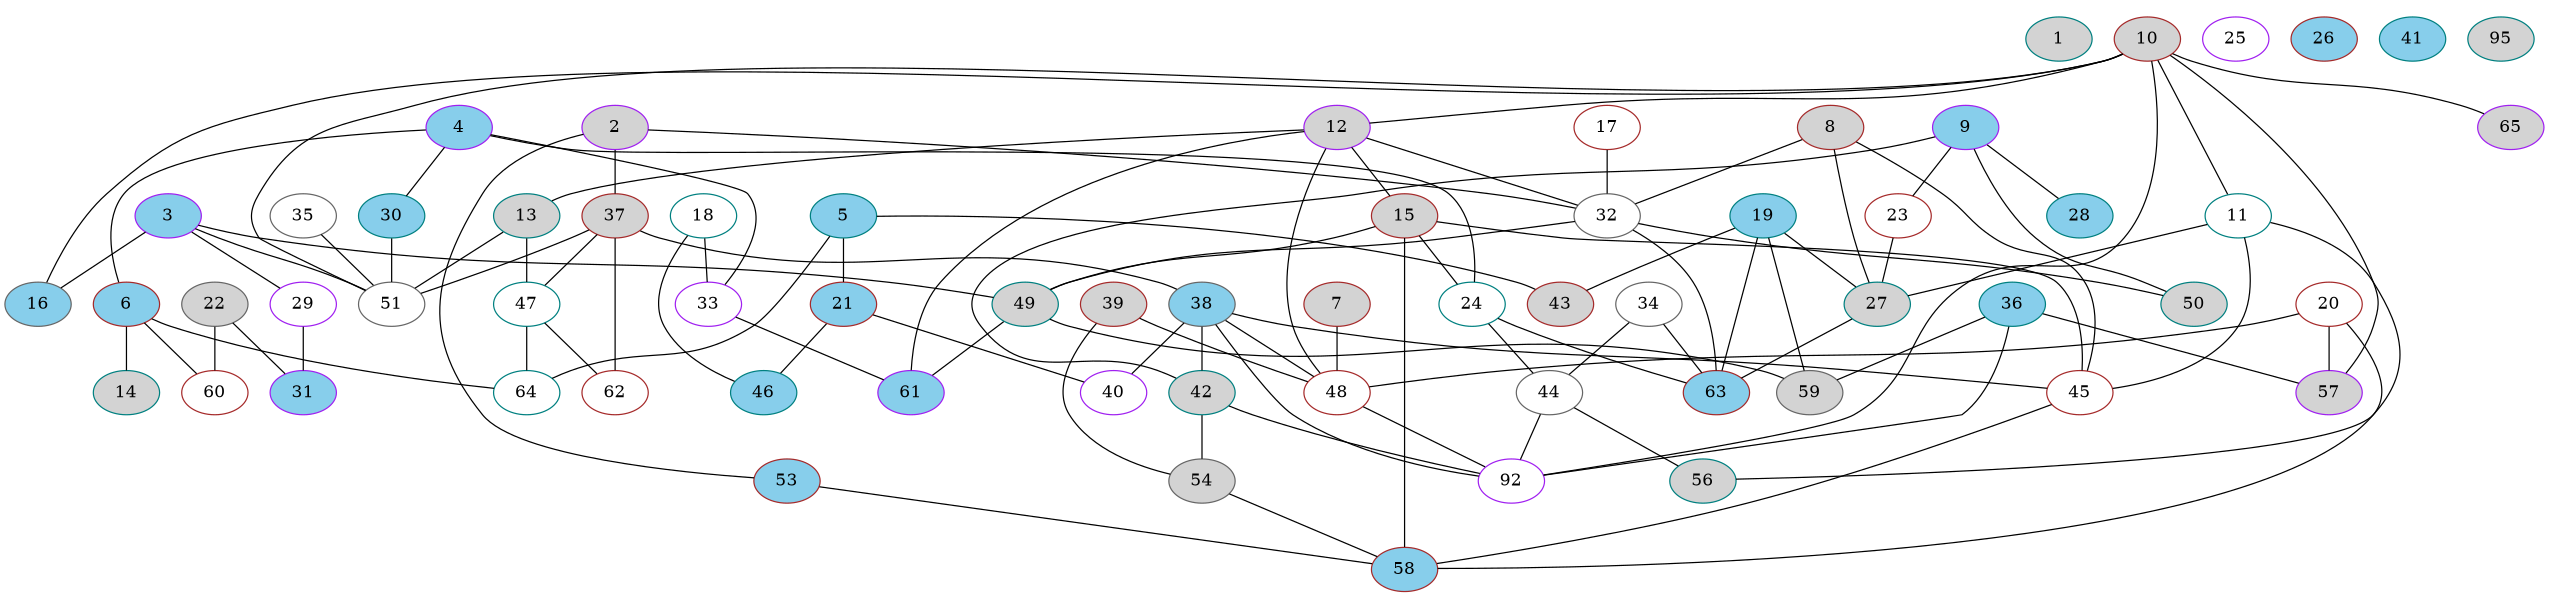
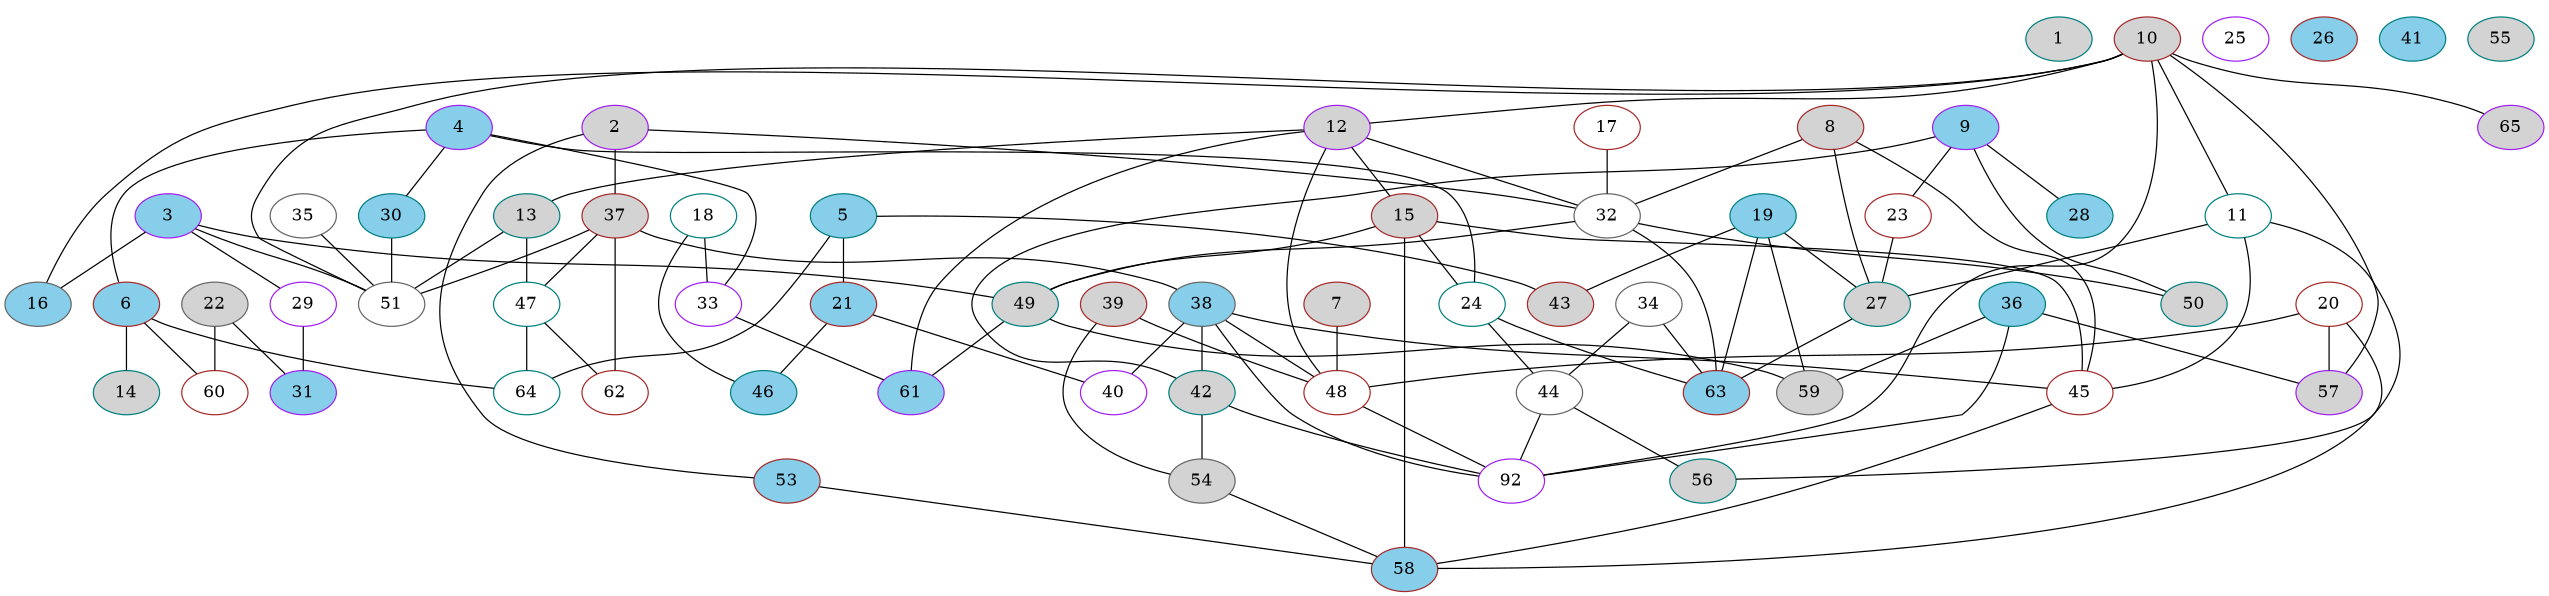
(2501, 39) -> (2501, 39)
